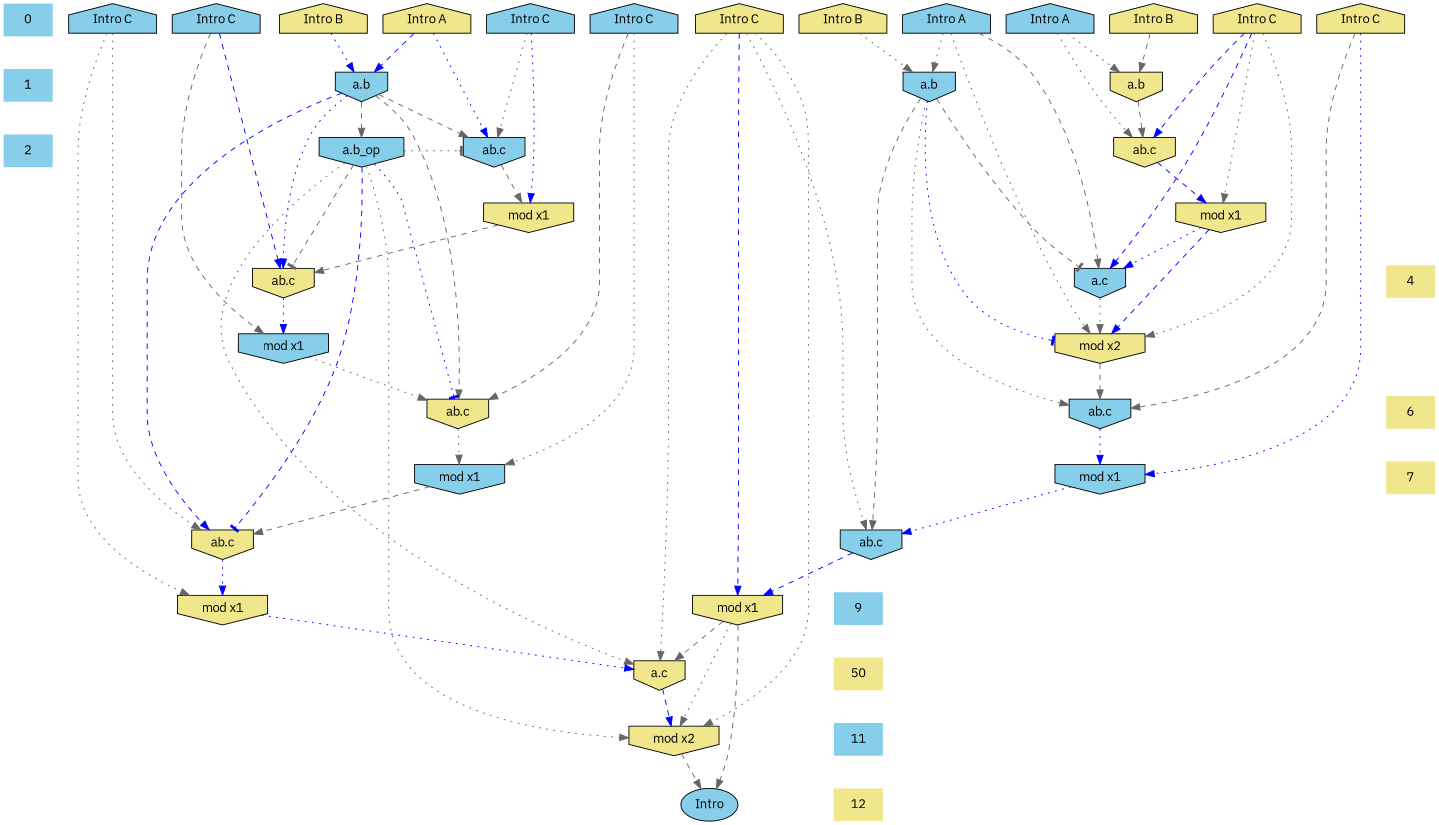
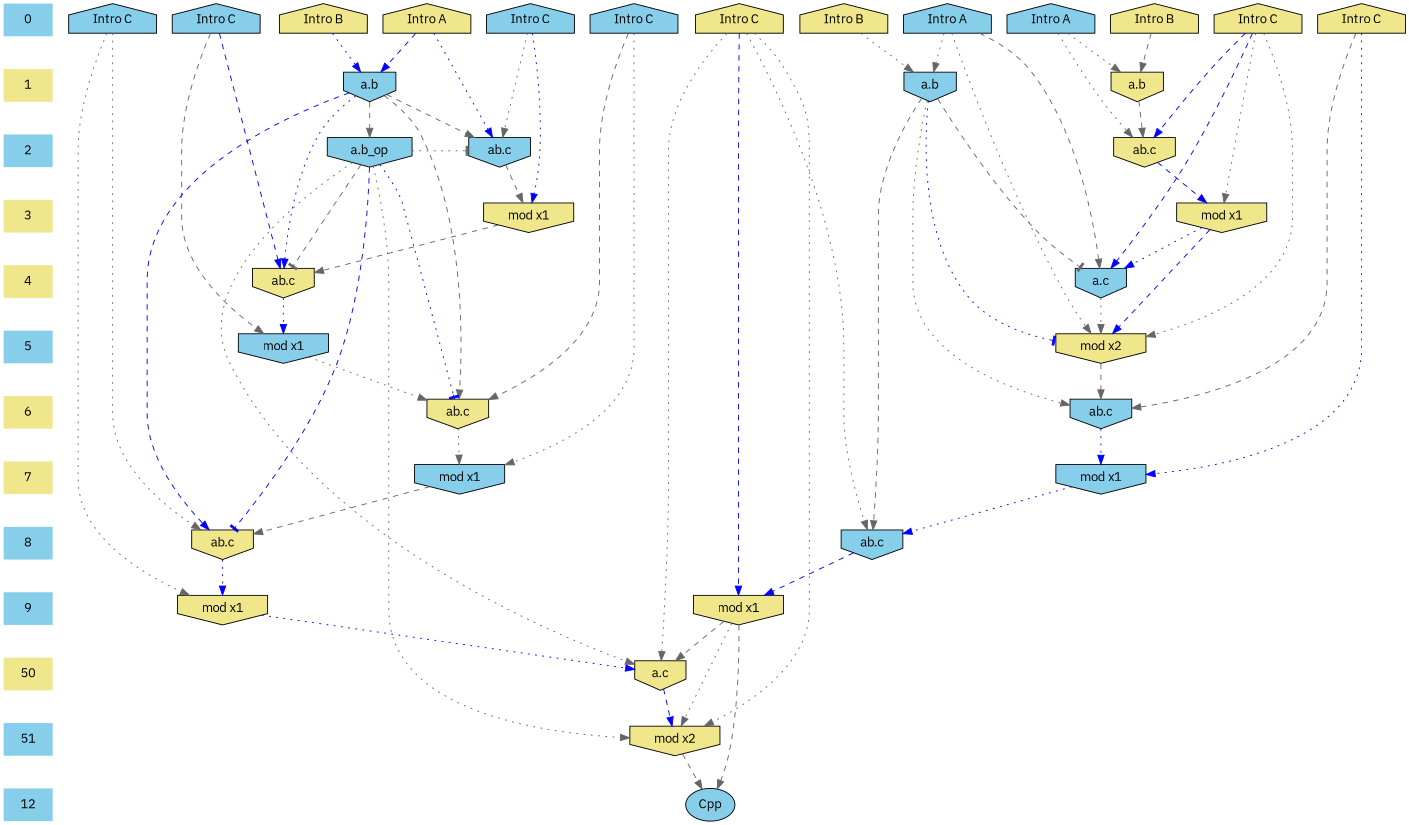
(28, 85) -> (28, 85)
none -> (28, 216)
none -> (28, 347)
none -> (28, 543)
(858, 739) -> (28, 739)
(709, 805) -> (710, 805)
(858, 805) -> (28, 805)
